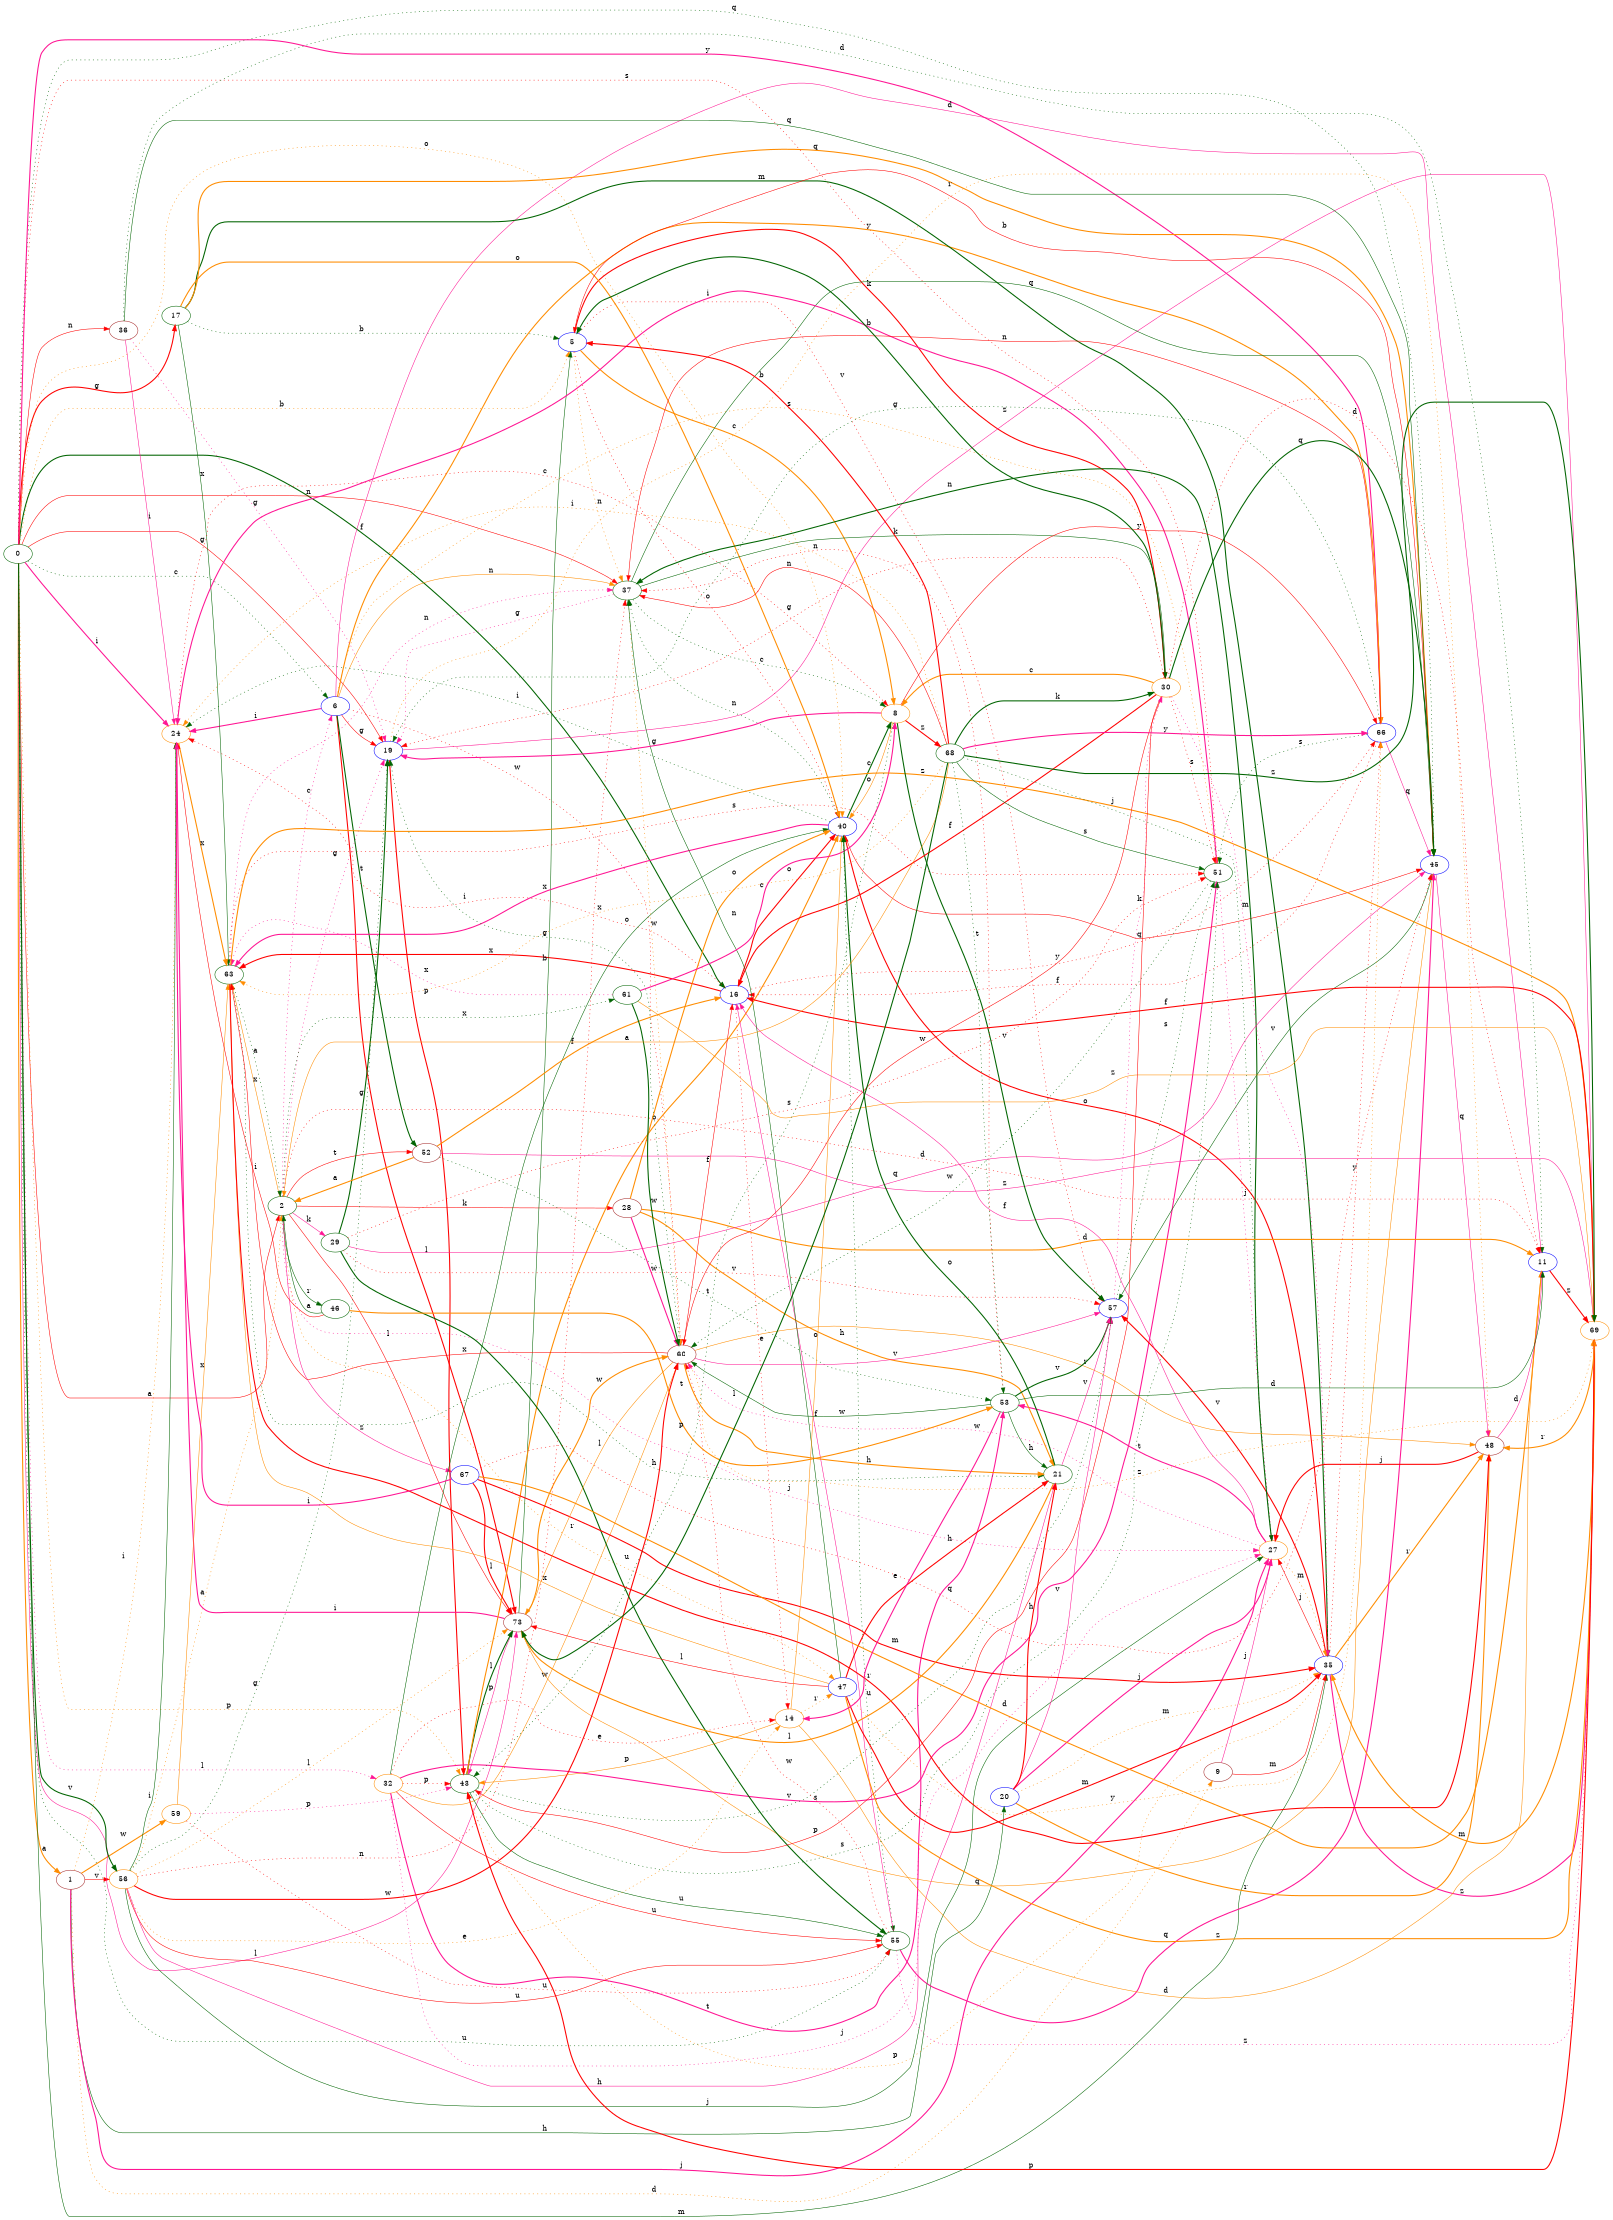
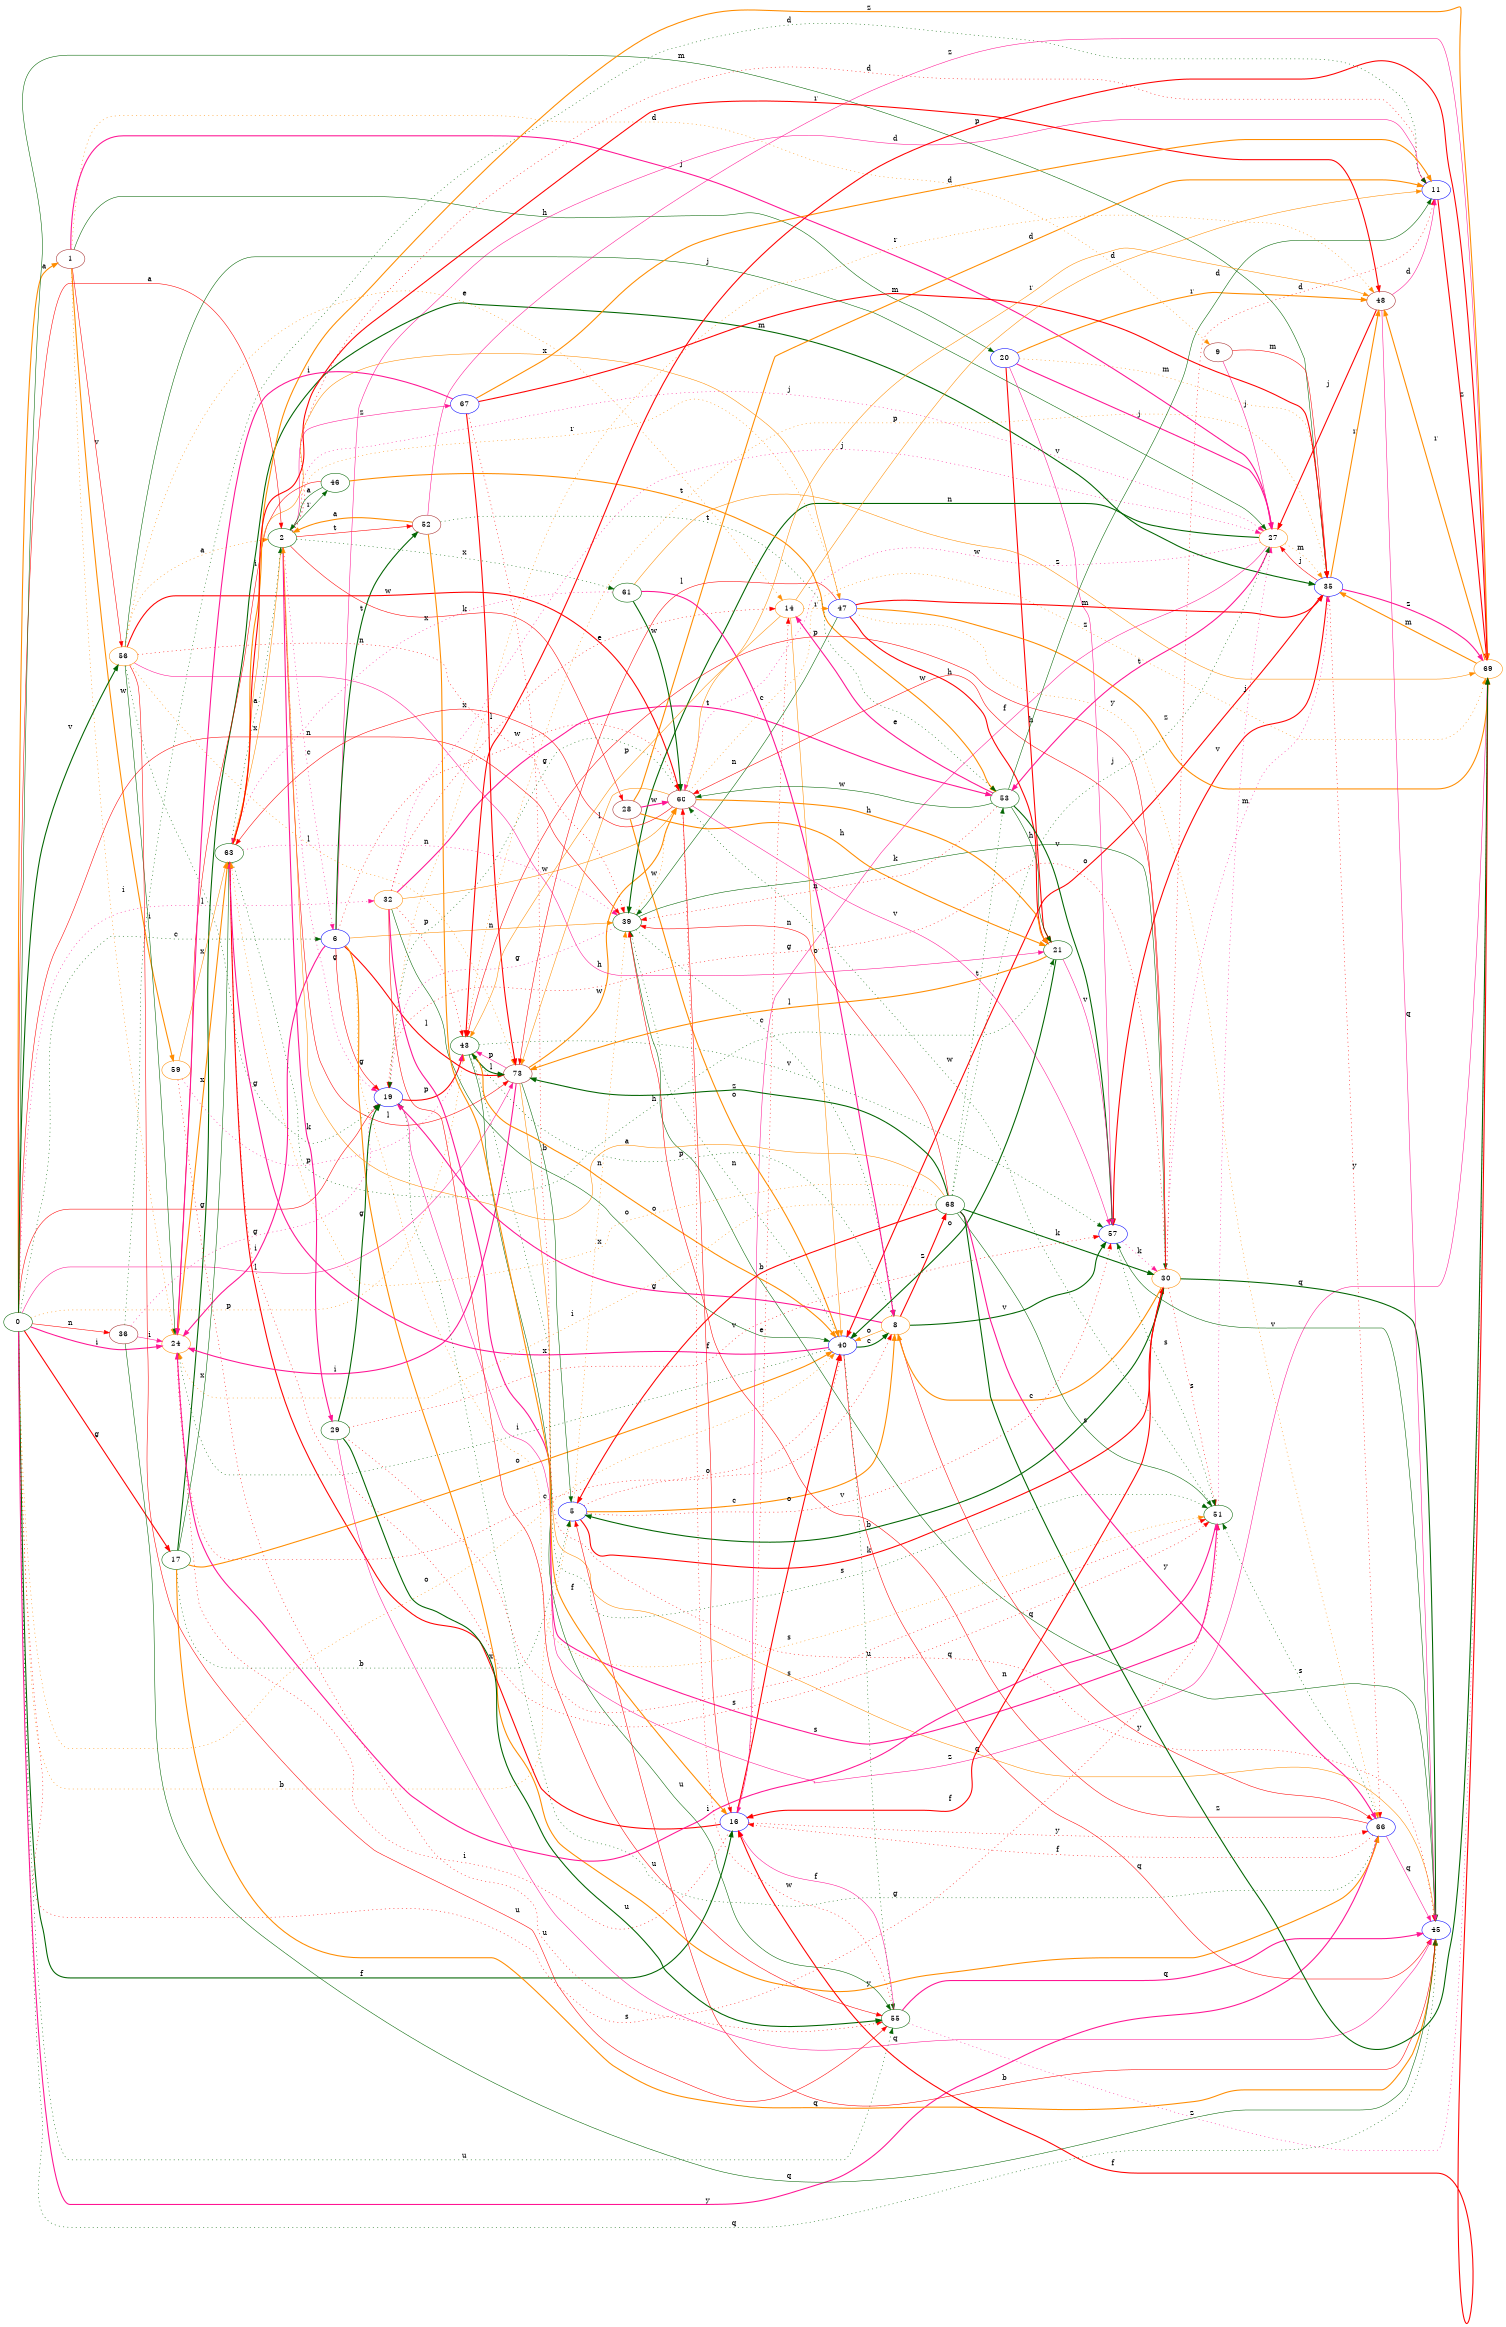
(627, 591) -> (627, 922)
(1462, 1153) -> (1409, 1113)
(307, 1223) -> (295, 983)
(734, 1394) -> (734, 1086)
